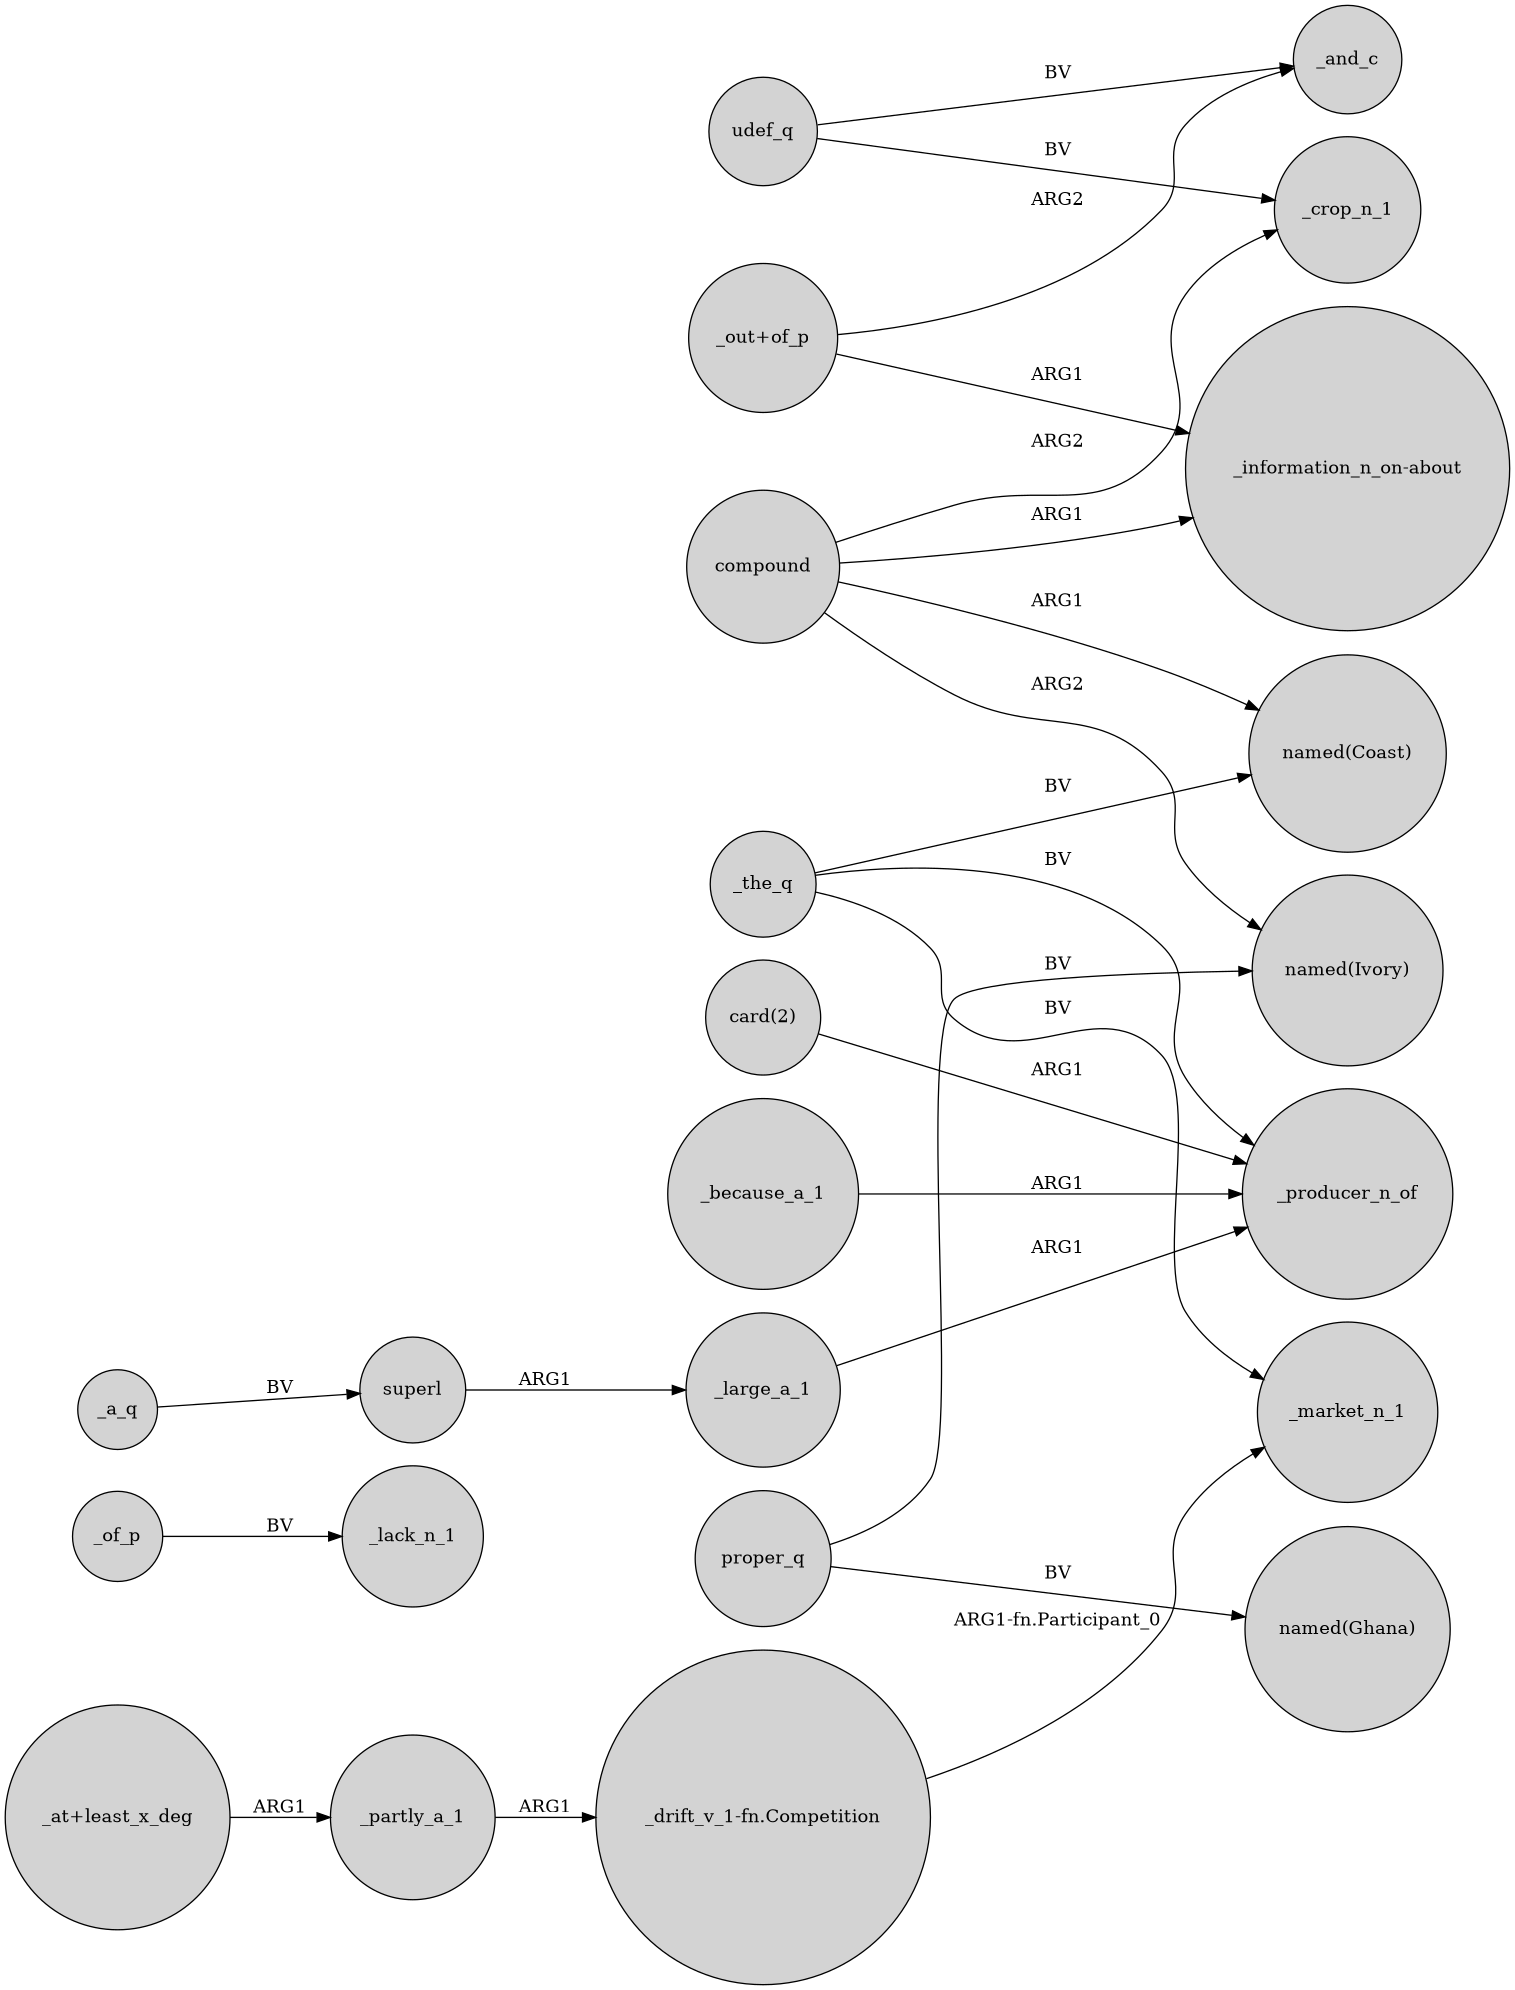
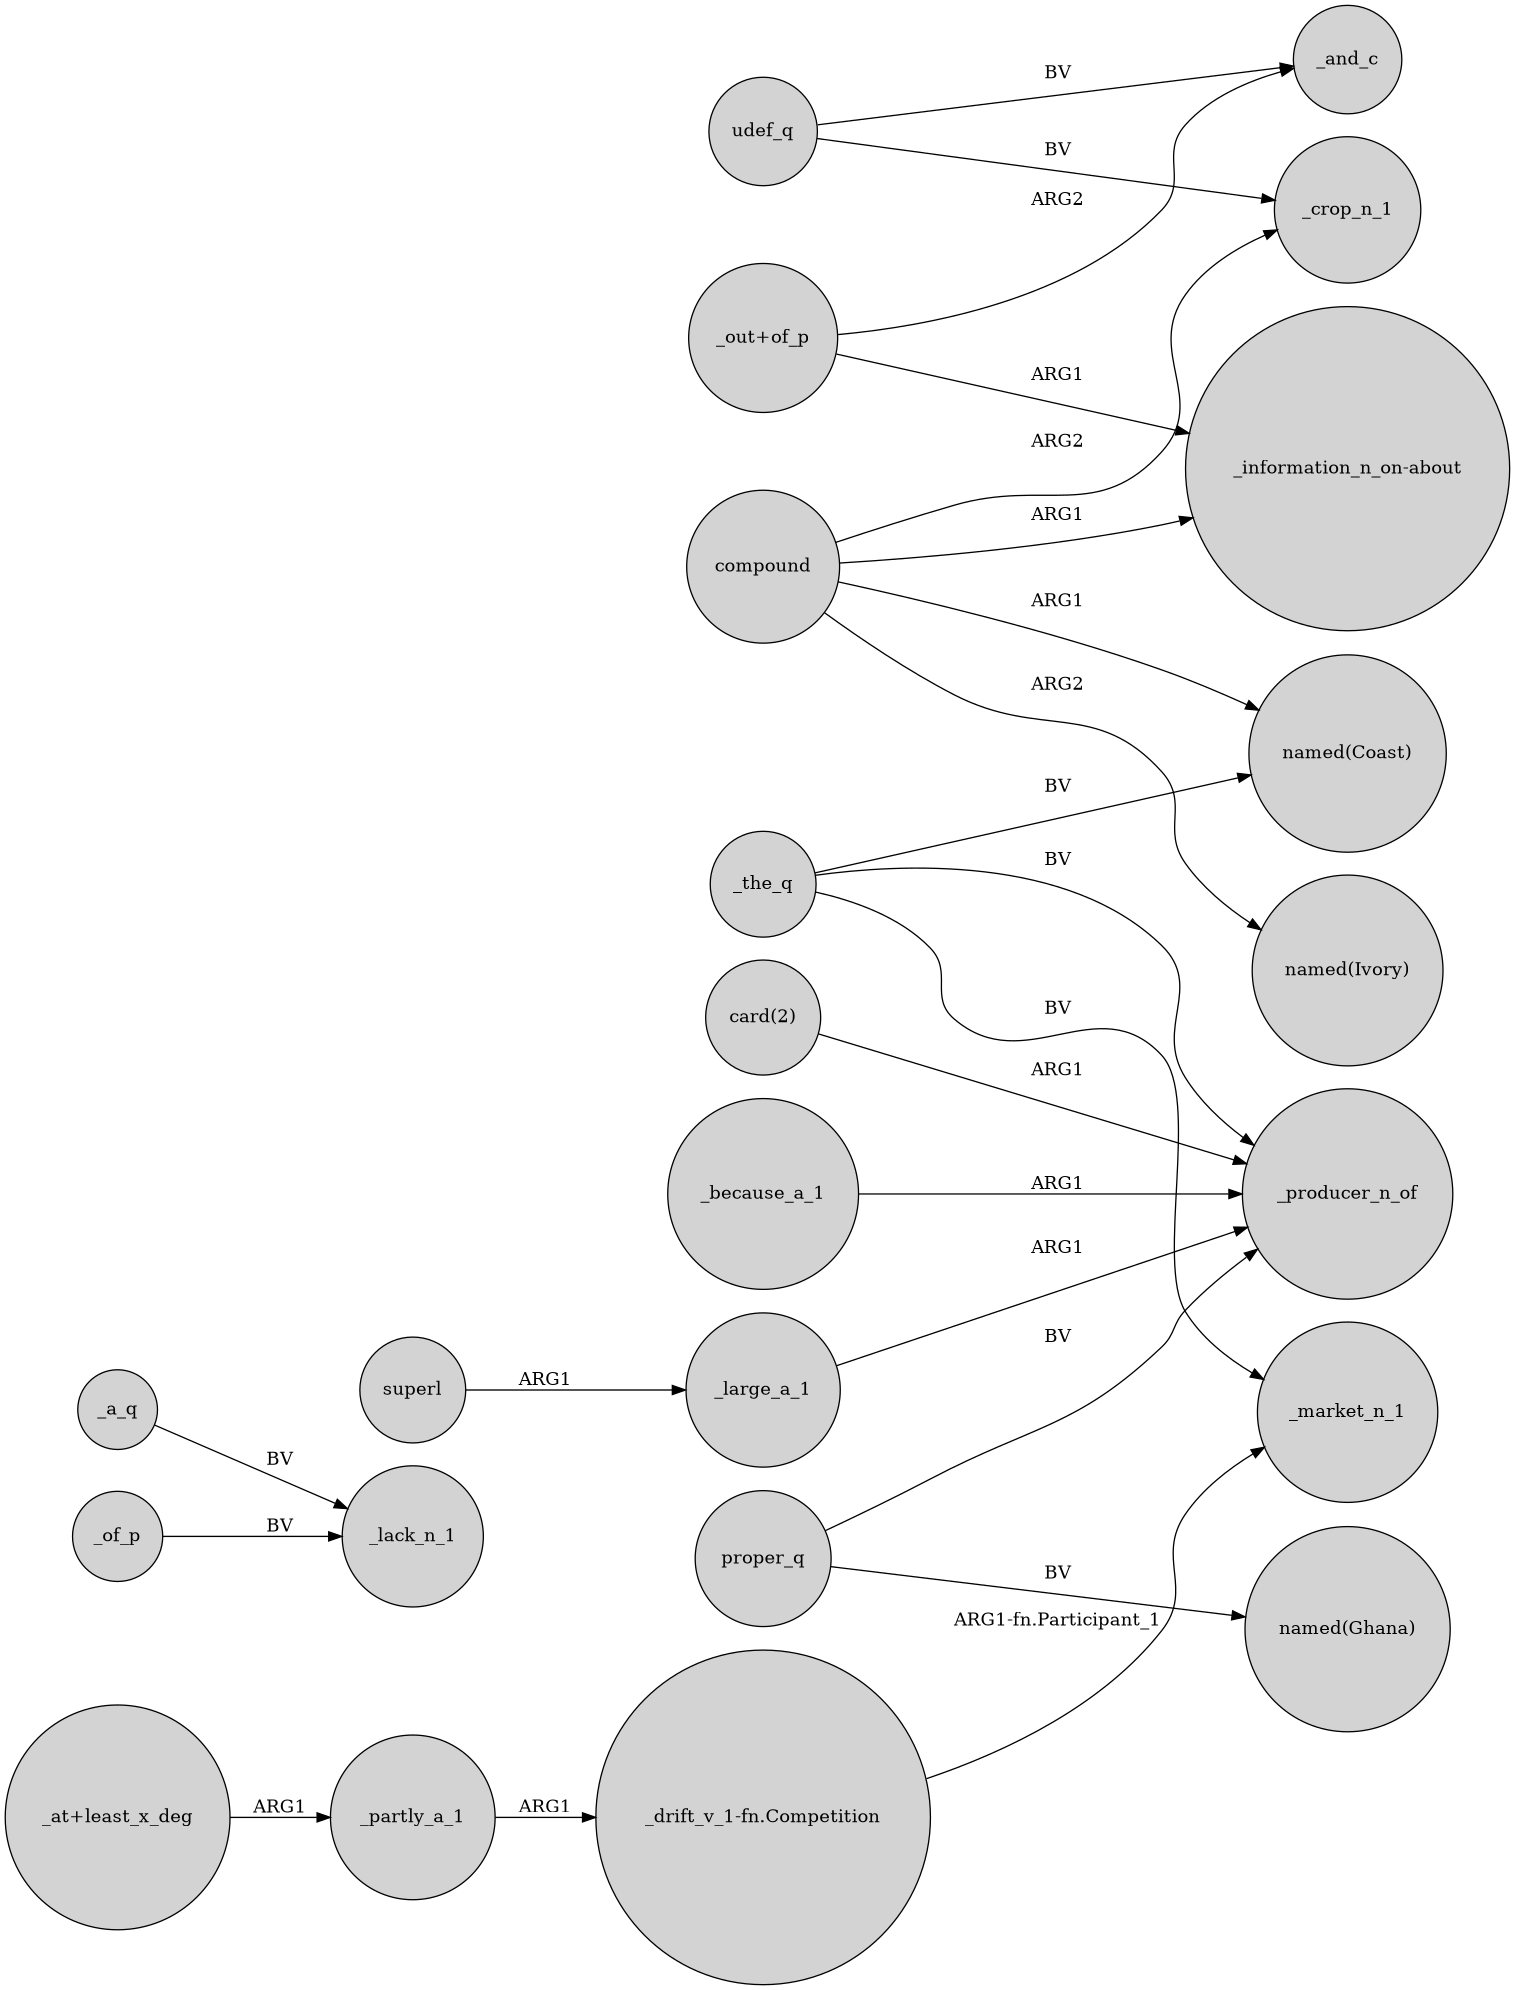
(938, 1156) -> (1056, 1422)
(252, 1401) -> (245, 1464)
(1058, 1621) -> (1058, 1621)
